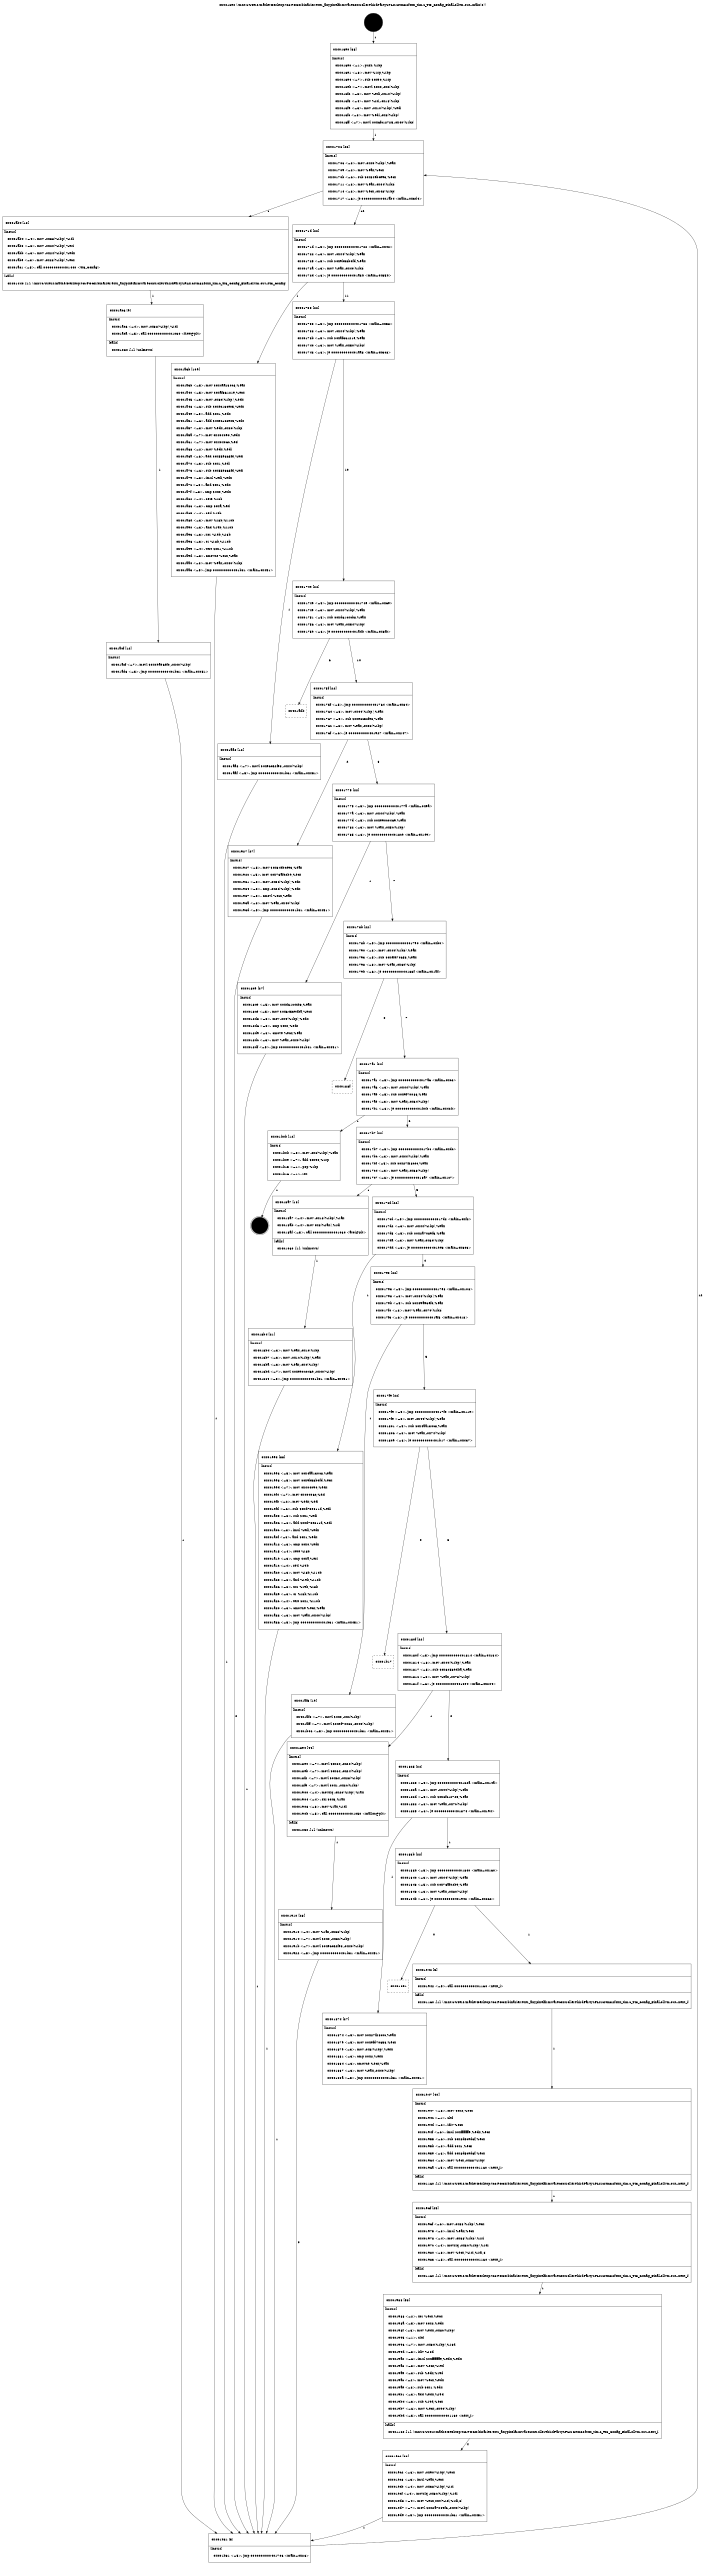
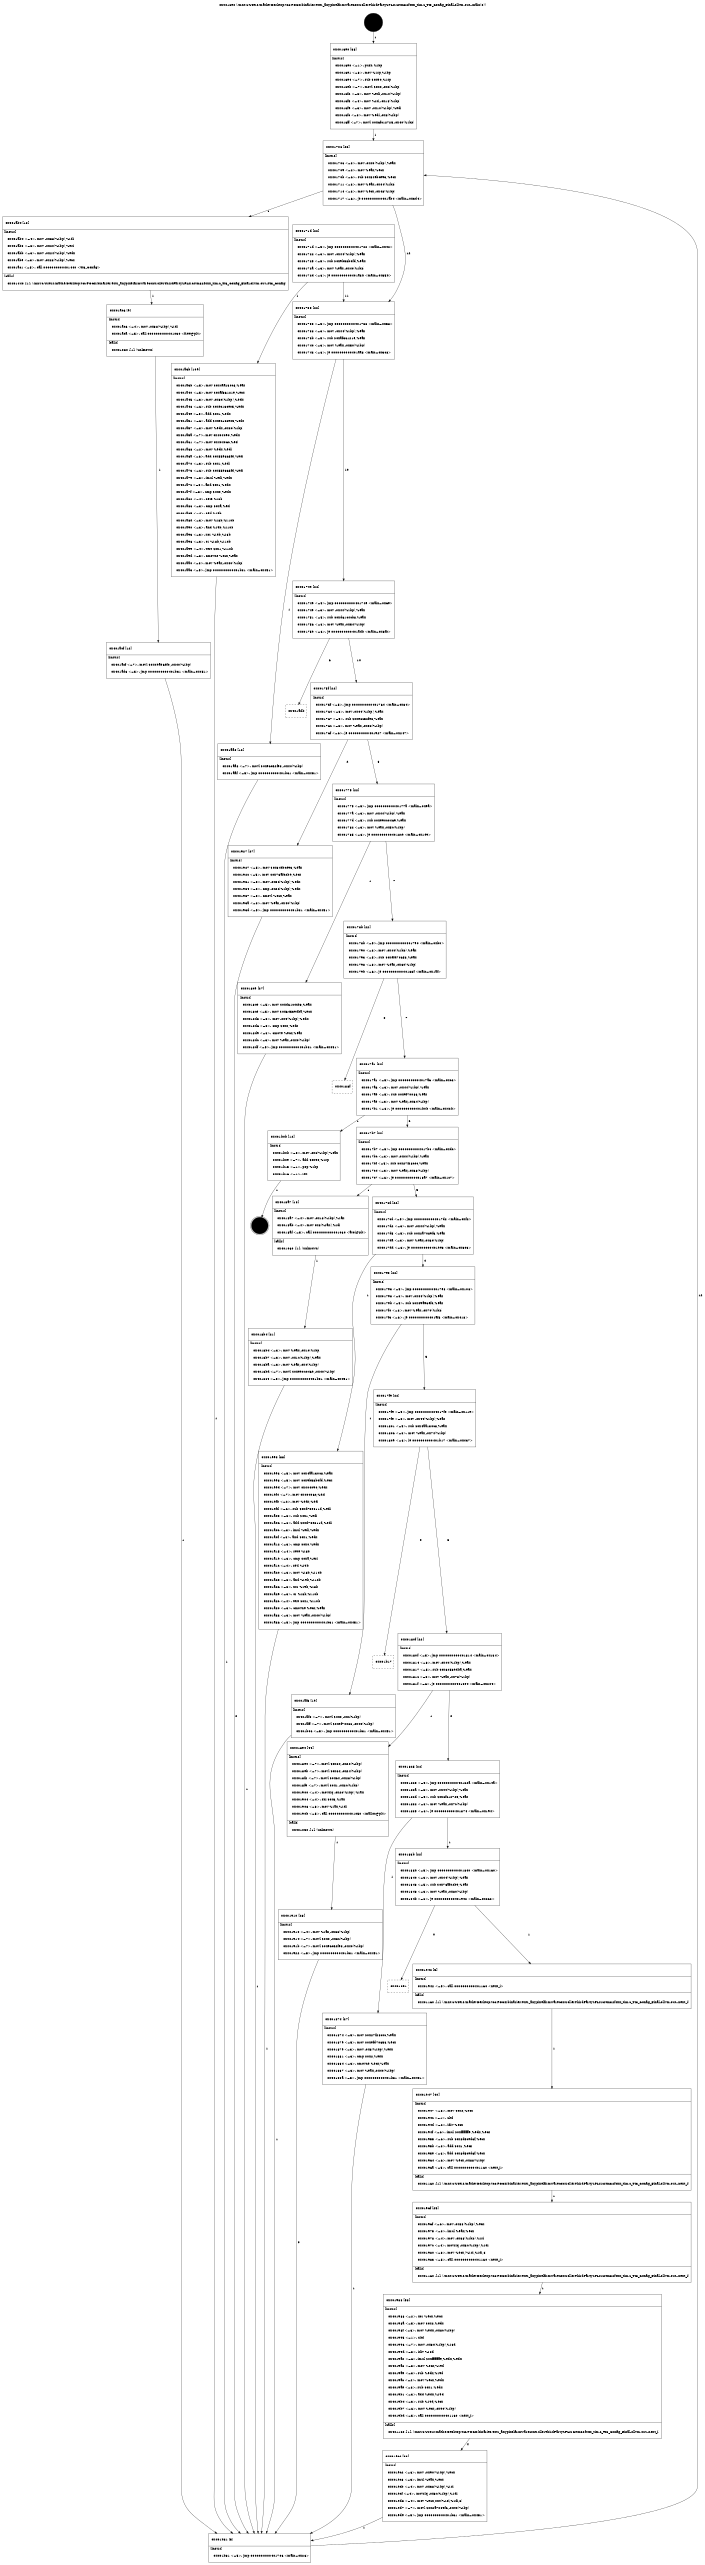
(358, 214) -> (405, 253)
none -> (352, 2317)
